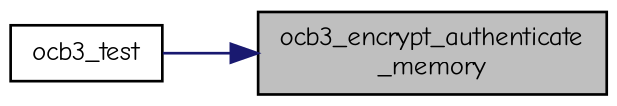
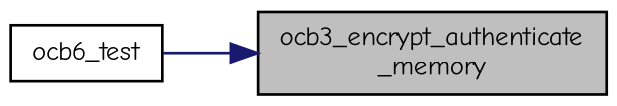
(86, 53) -> (86, 53)
